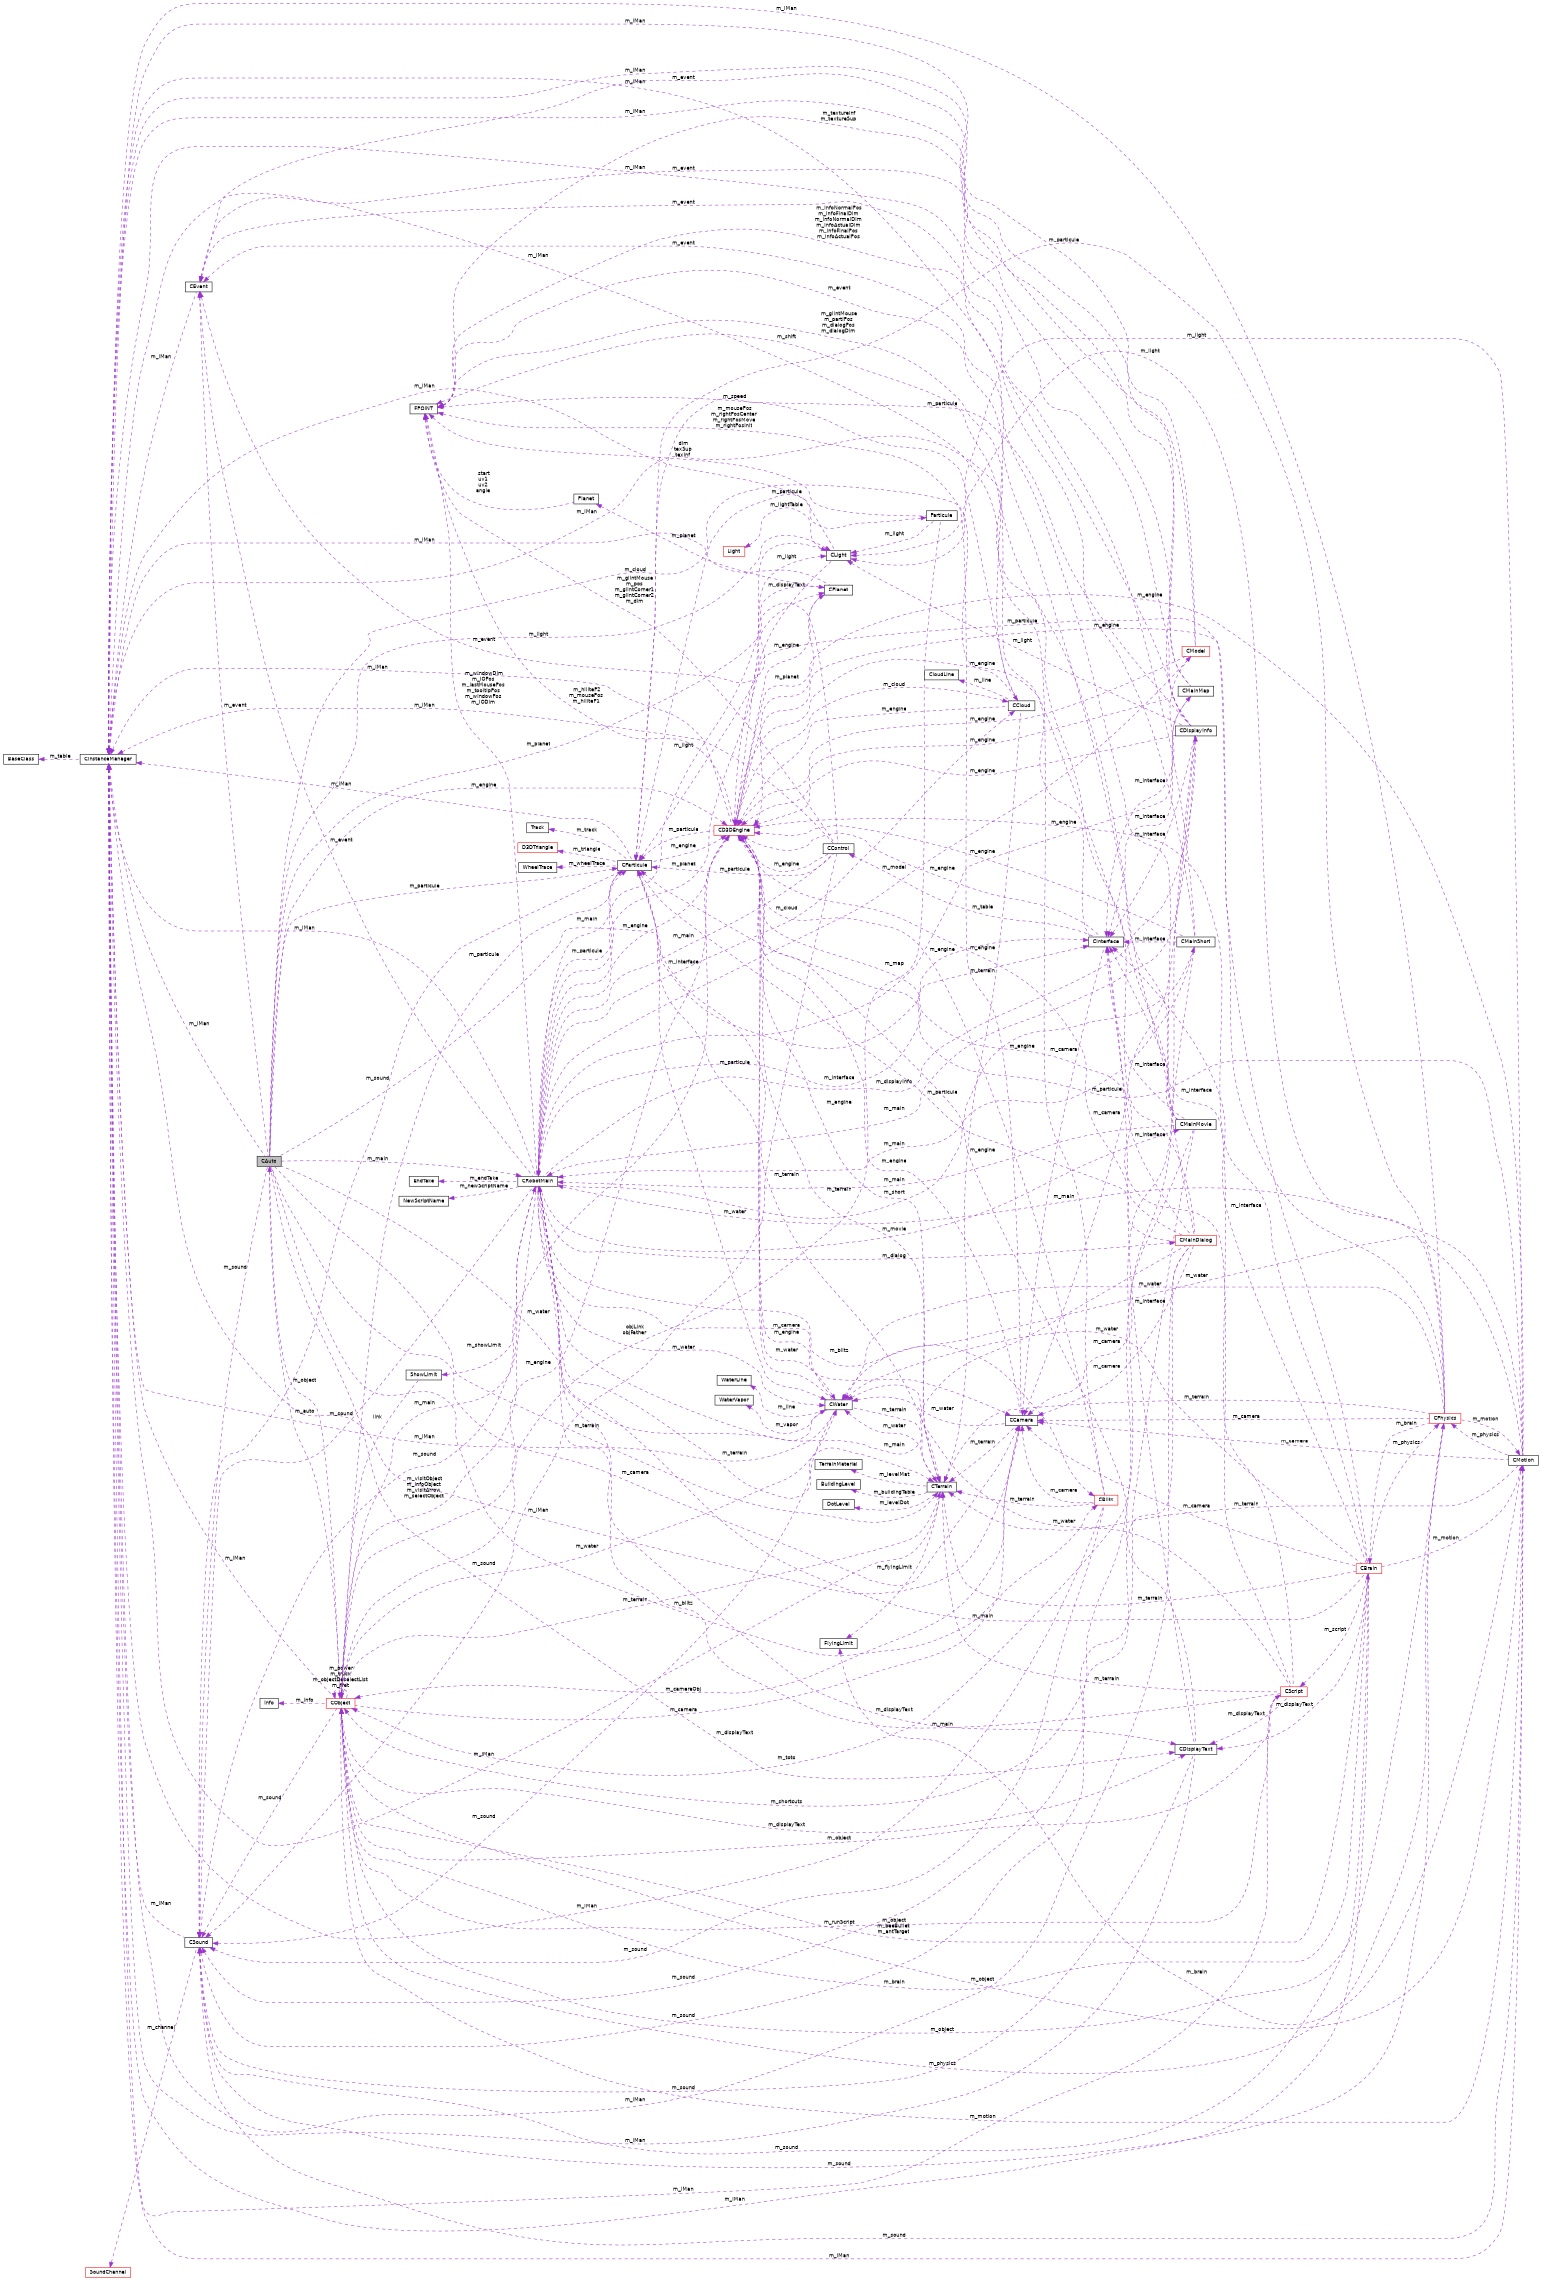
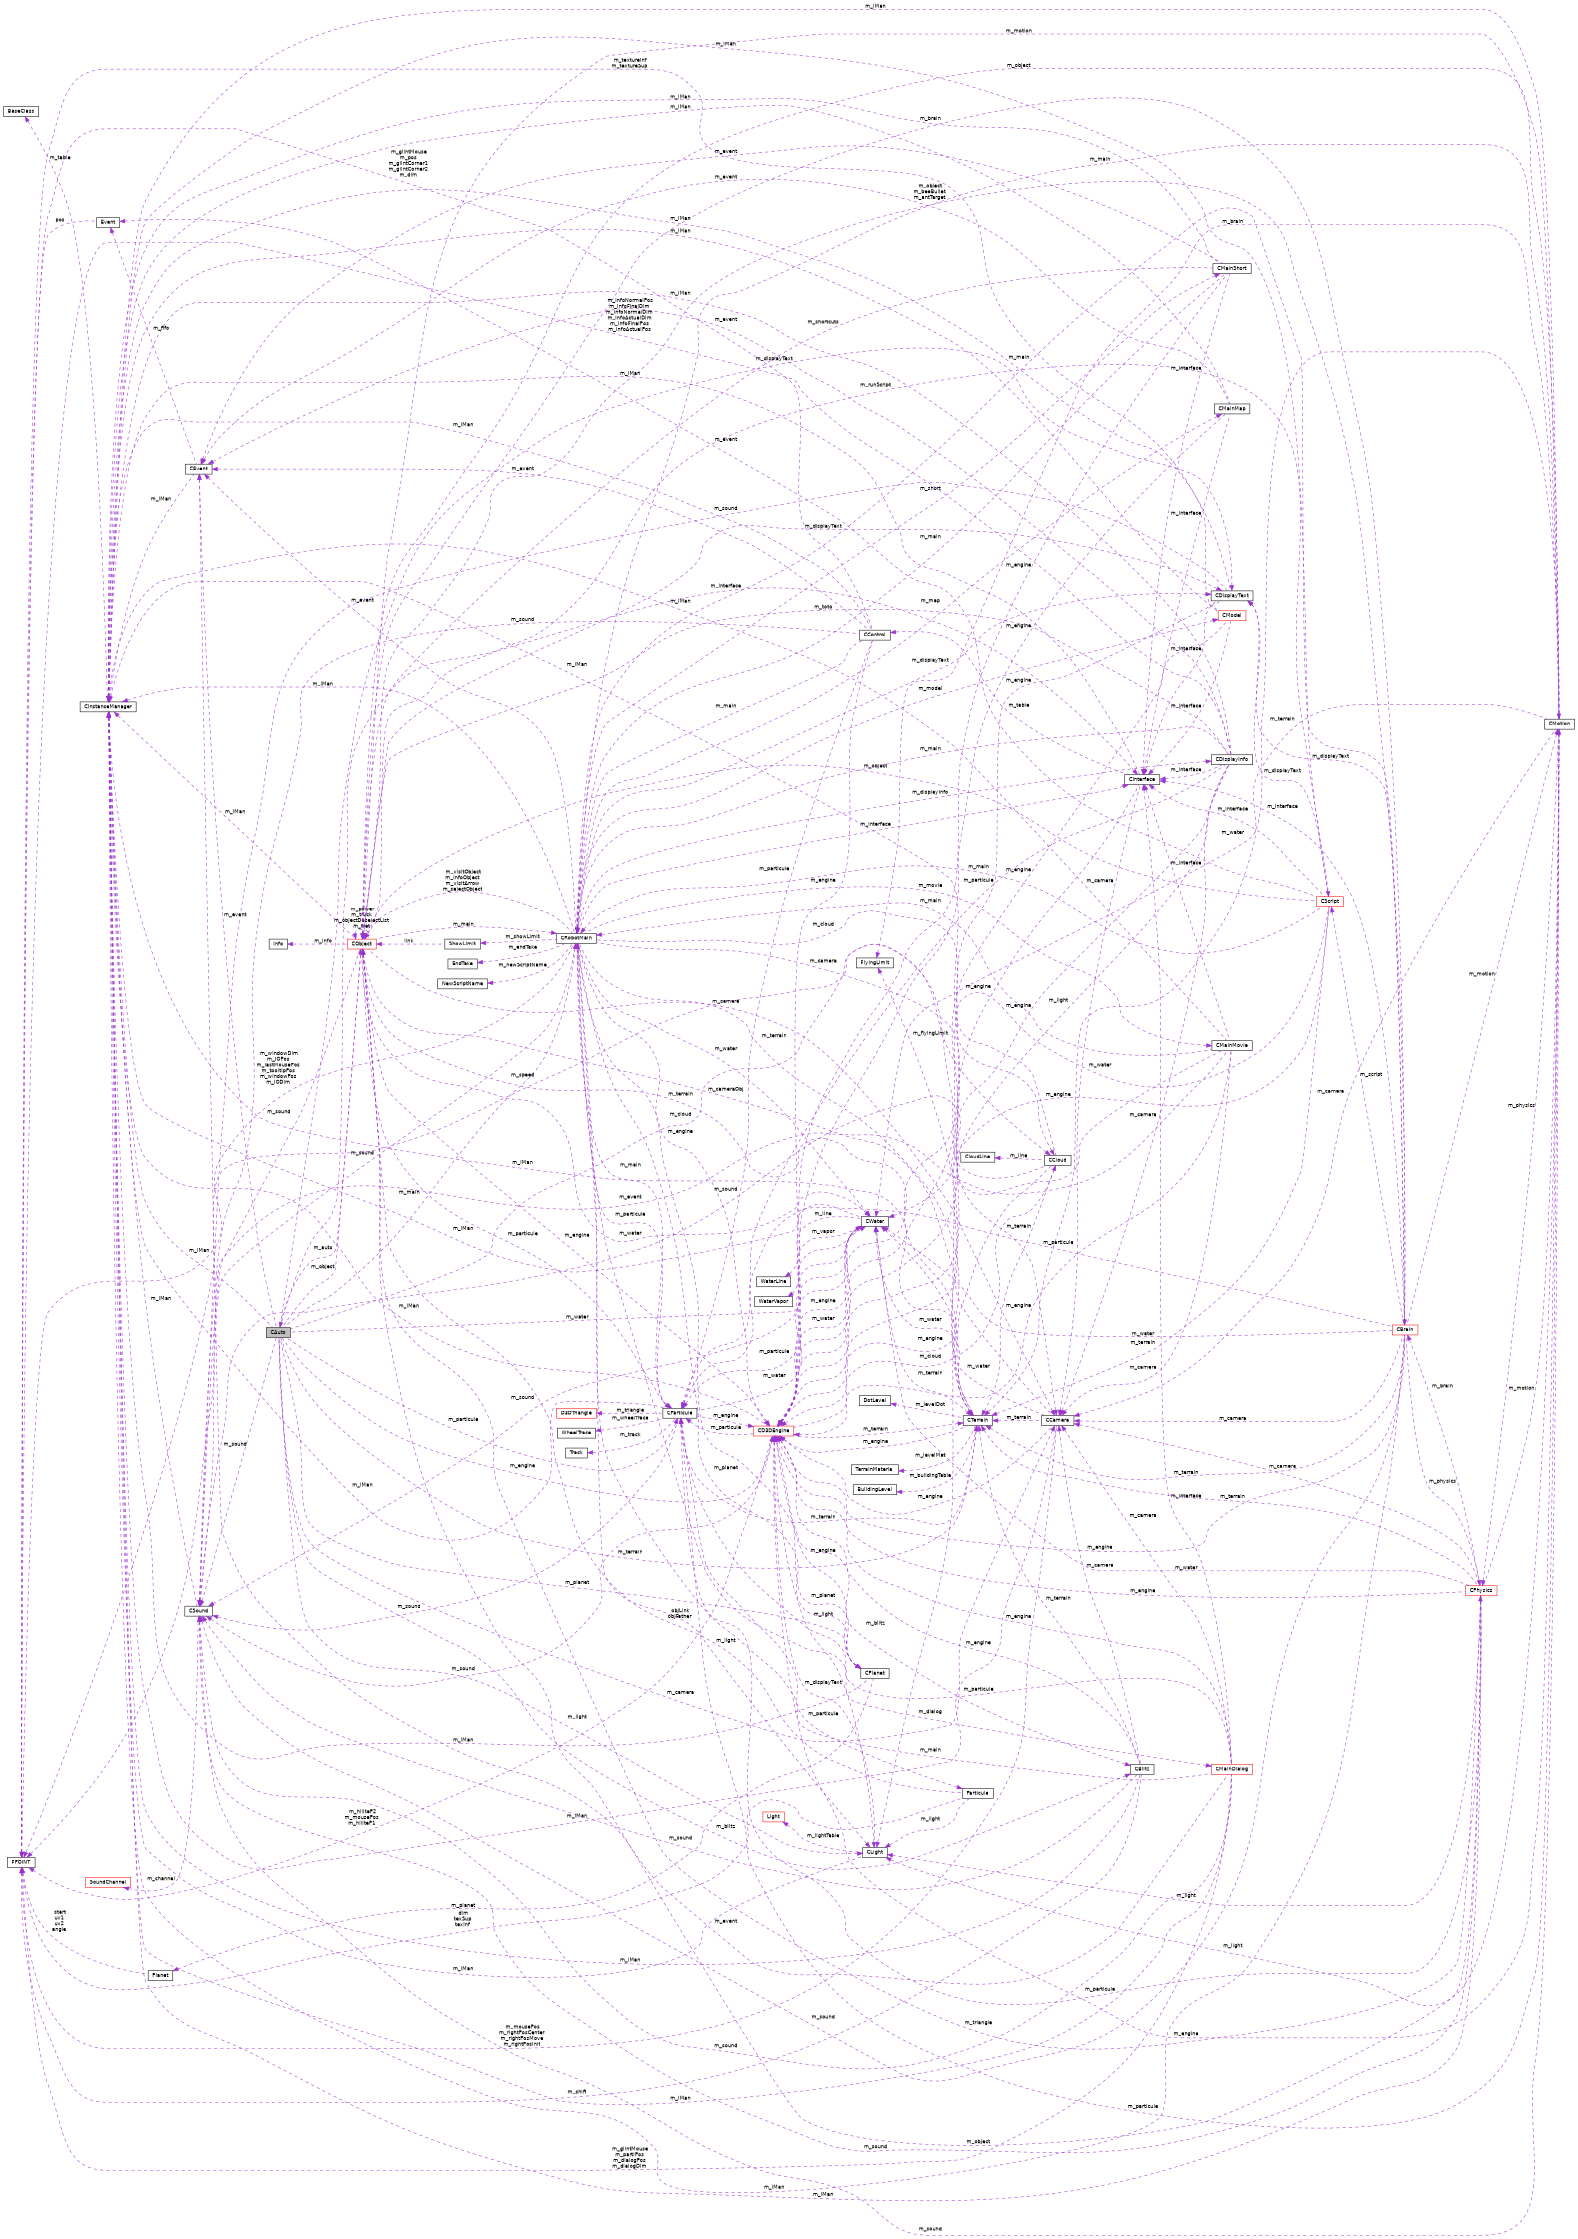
none -> (108, 223)
(1106, 1500) -> (1142, 1769)
(942, 2064) -> (978, 2023)
